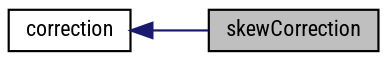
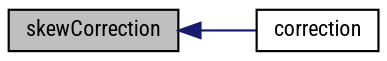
(181, 30) -> (228, 30)
